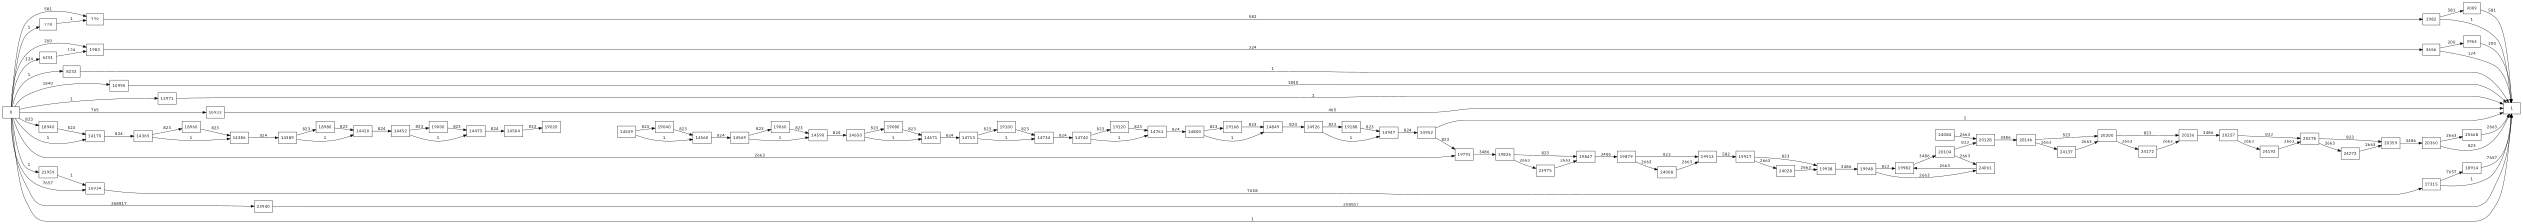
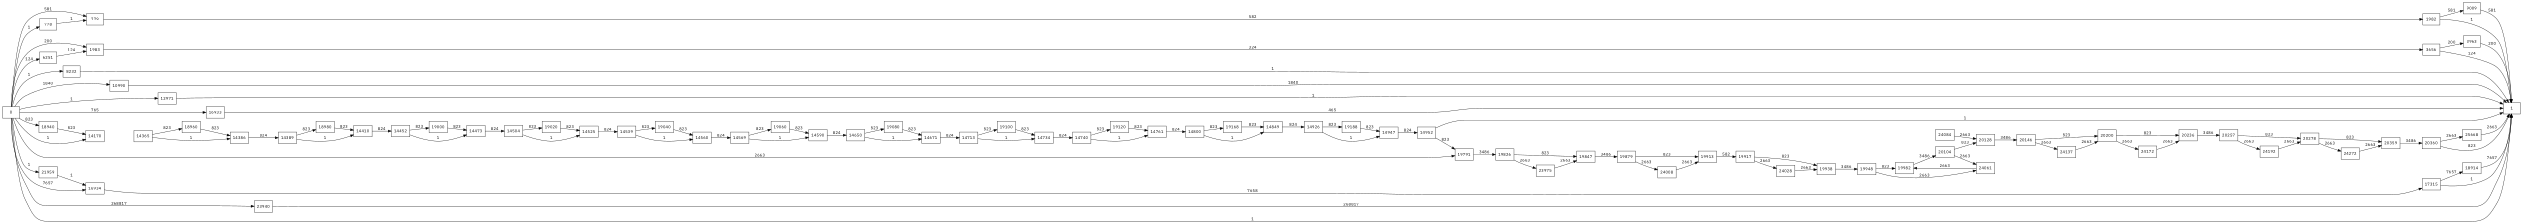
none -> (589, 132)
(117, 136) -> none
